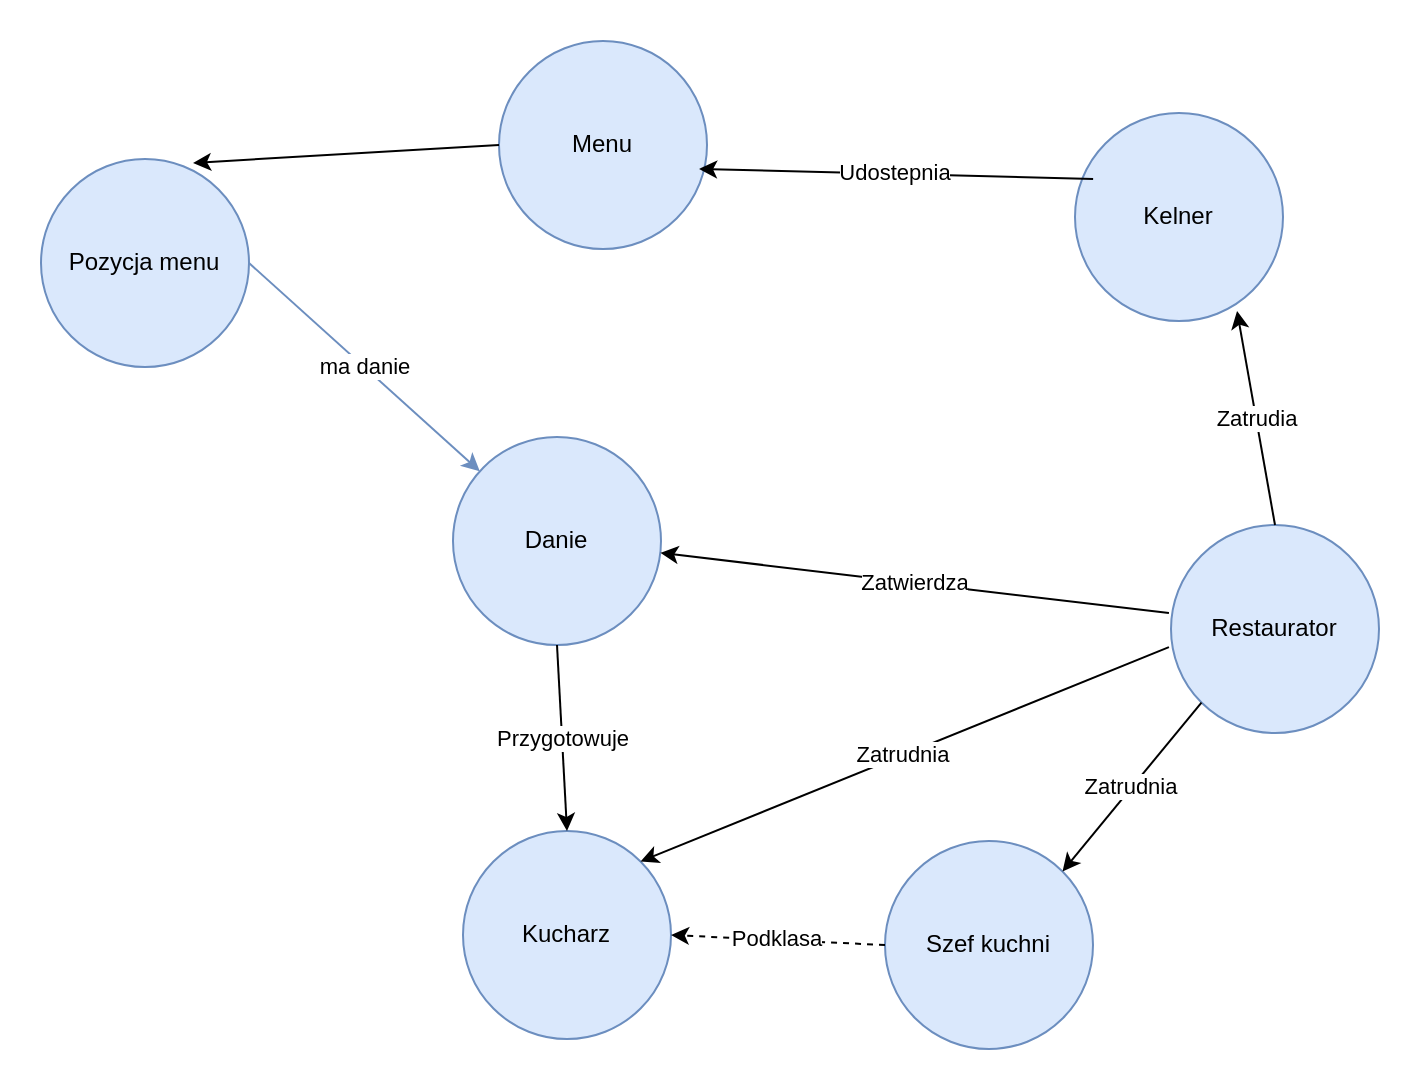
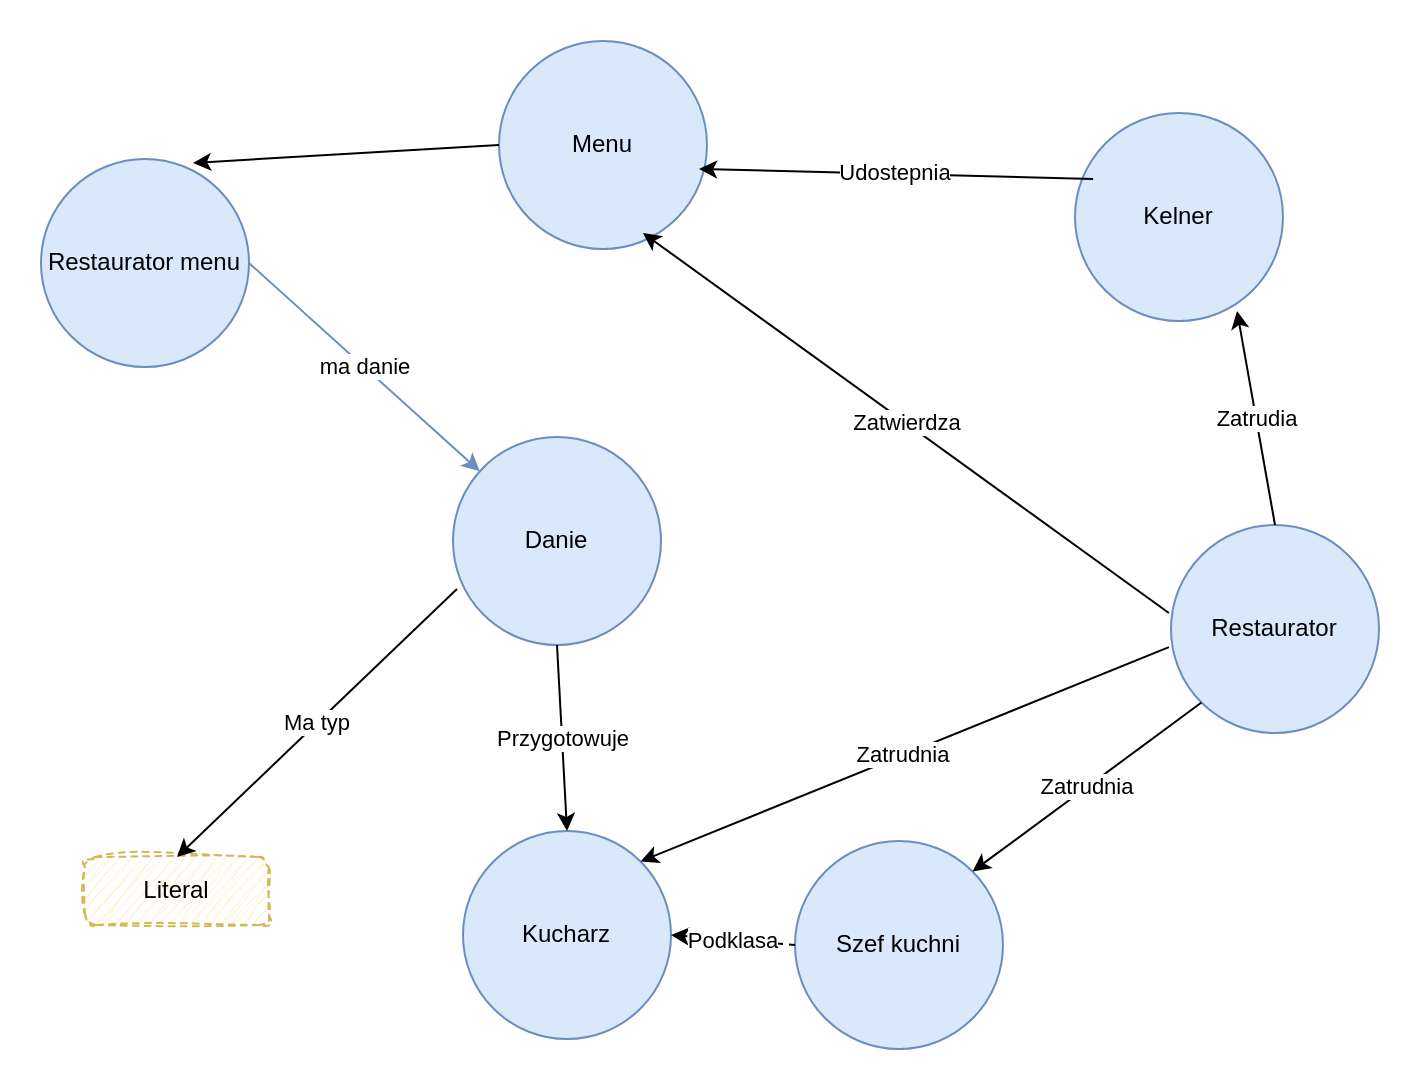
(145, 263) -> (145, 263)
(921, 584) -> (1034, 515)
none -> (389, 654)
none -> (177, 891)
(989, 945) -> (899, 945)
